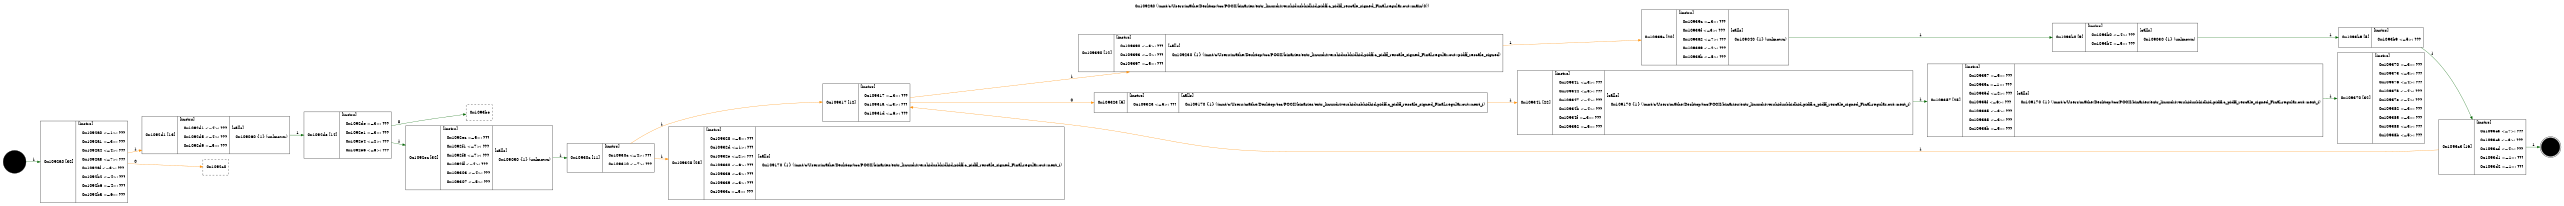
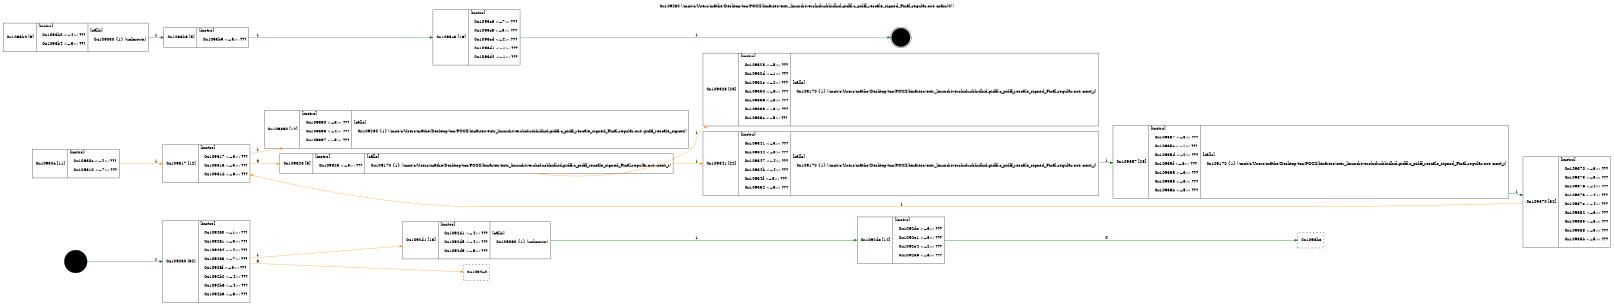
(1715, 37) -> none
(1674, 152) -> (887, 207)
(479, 158) -> none
(660, 159) -> (628, 172)
